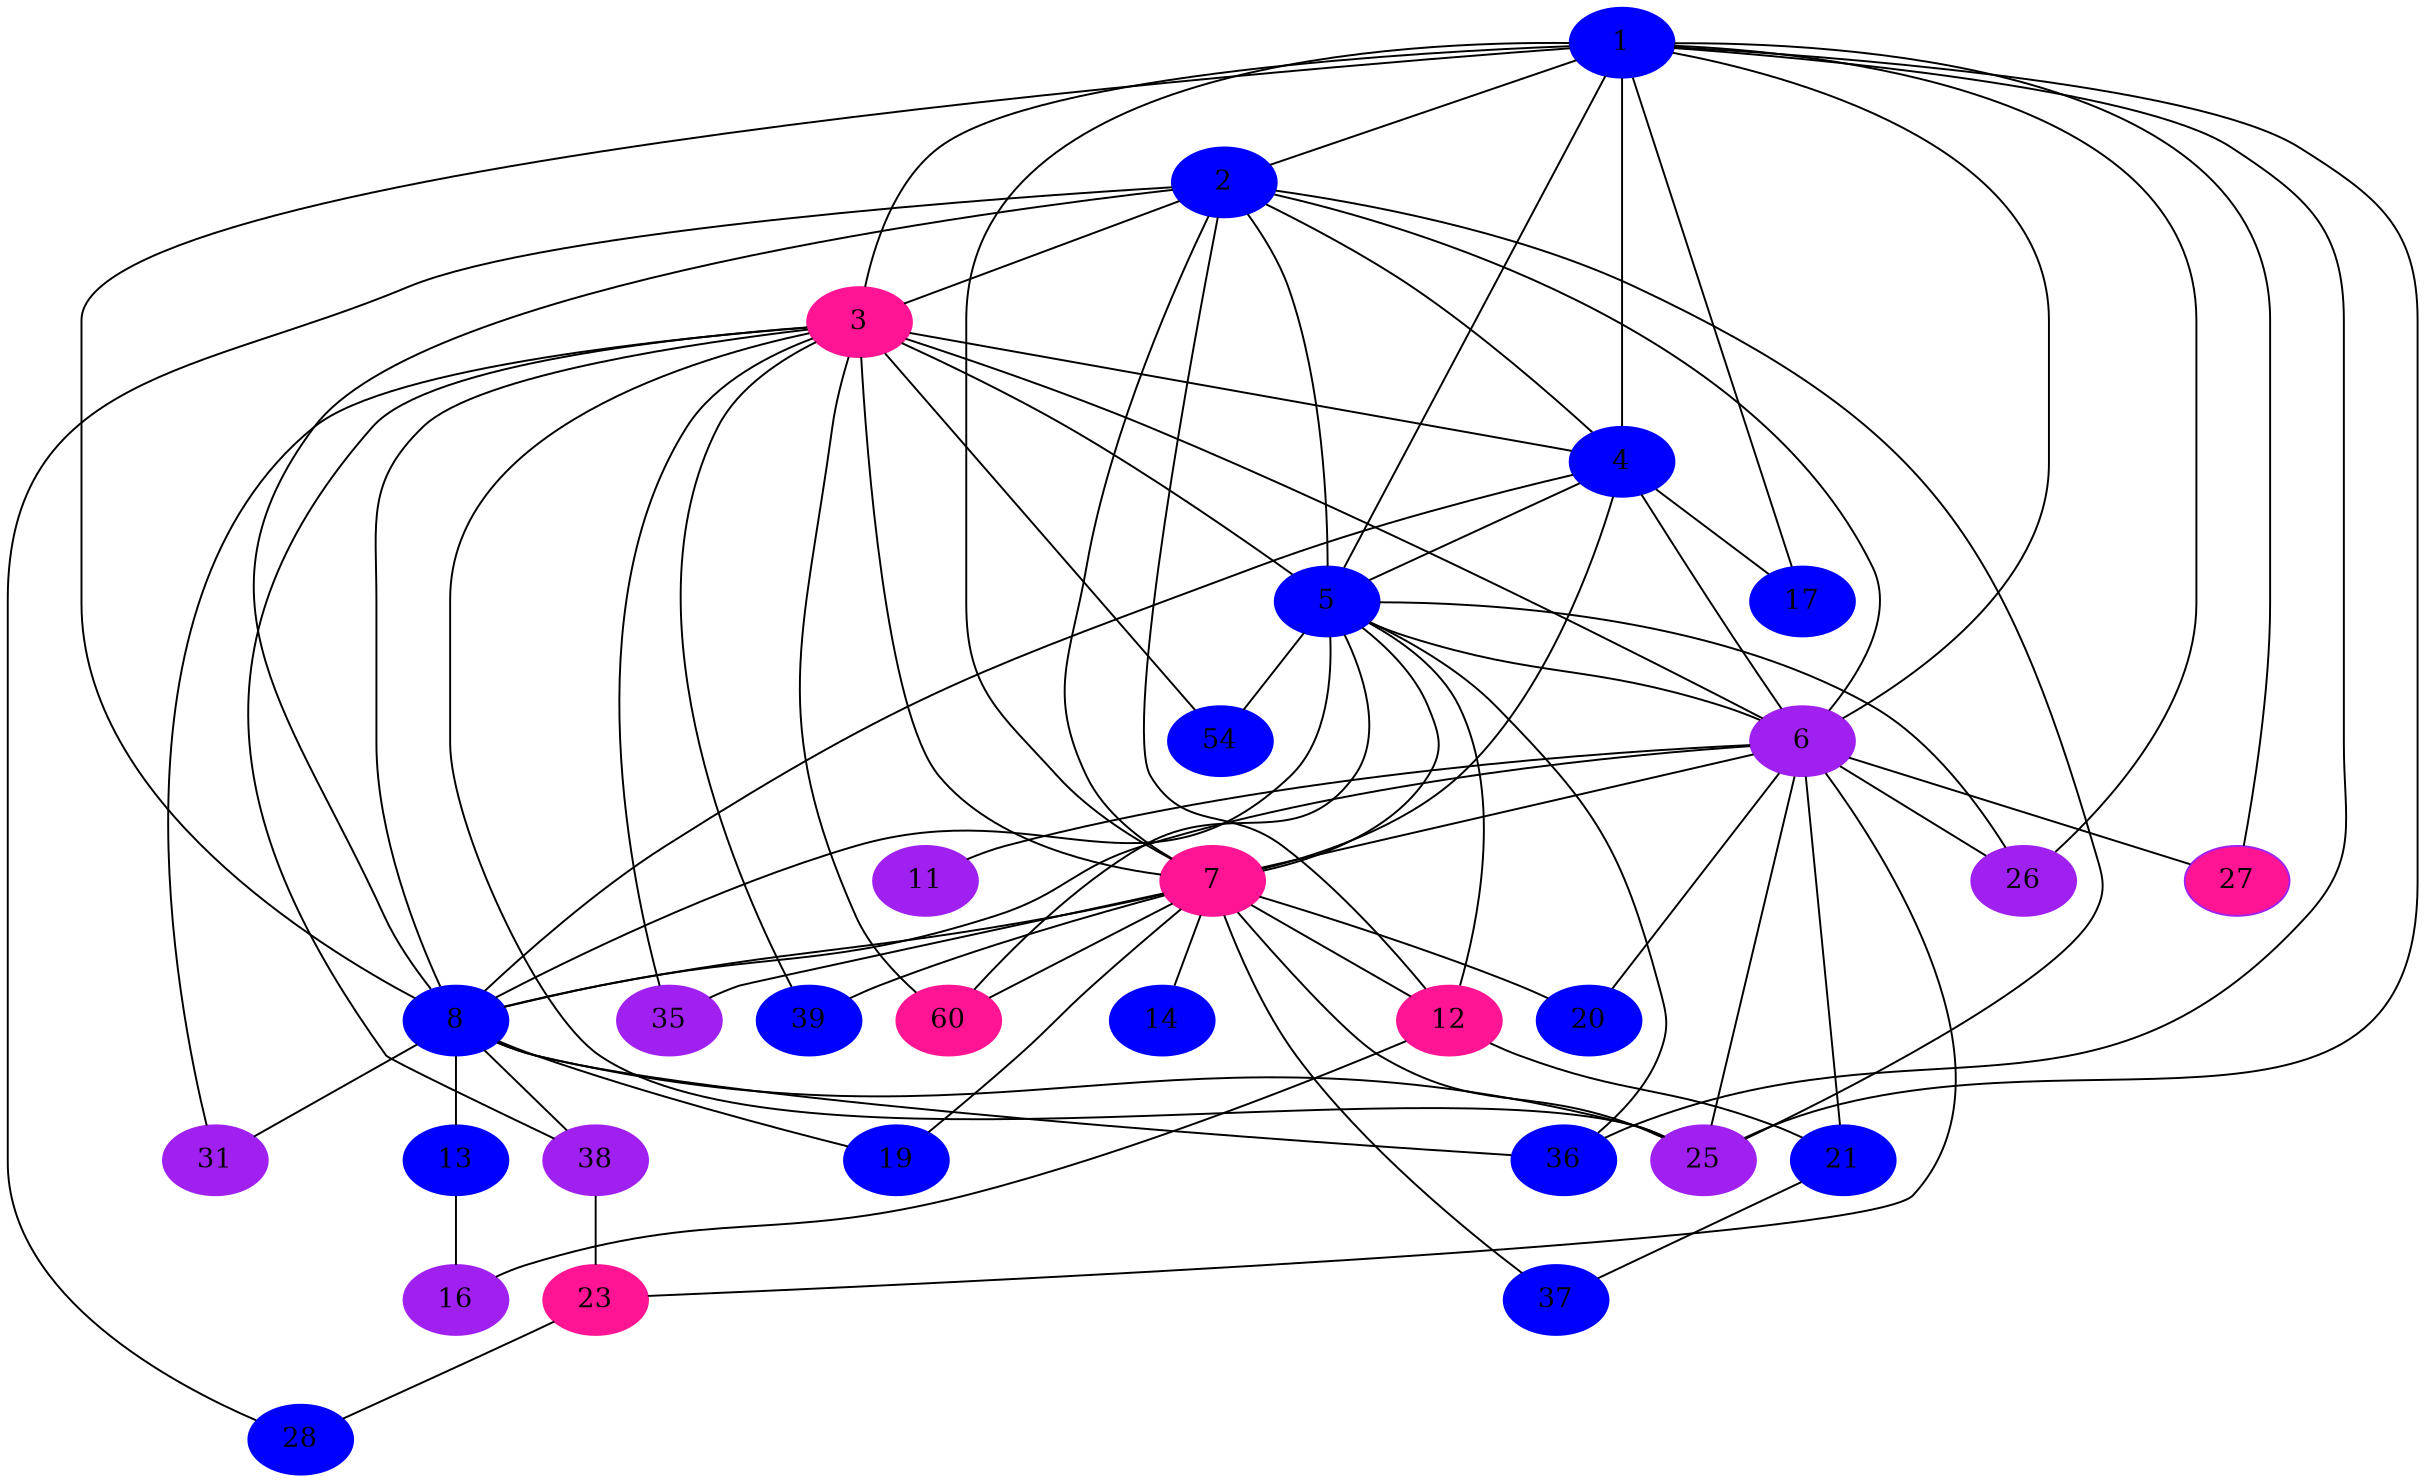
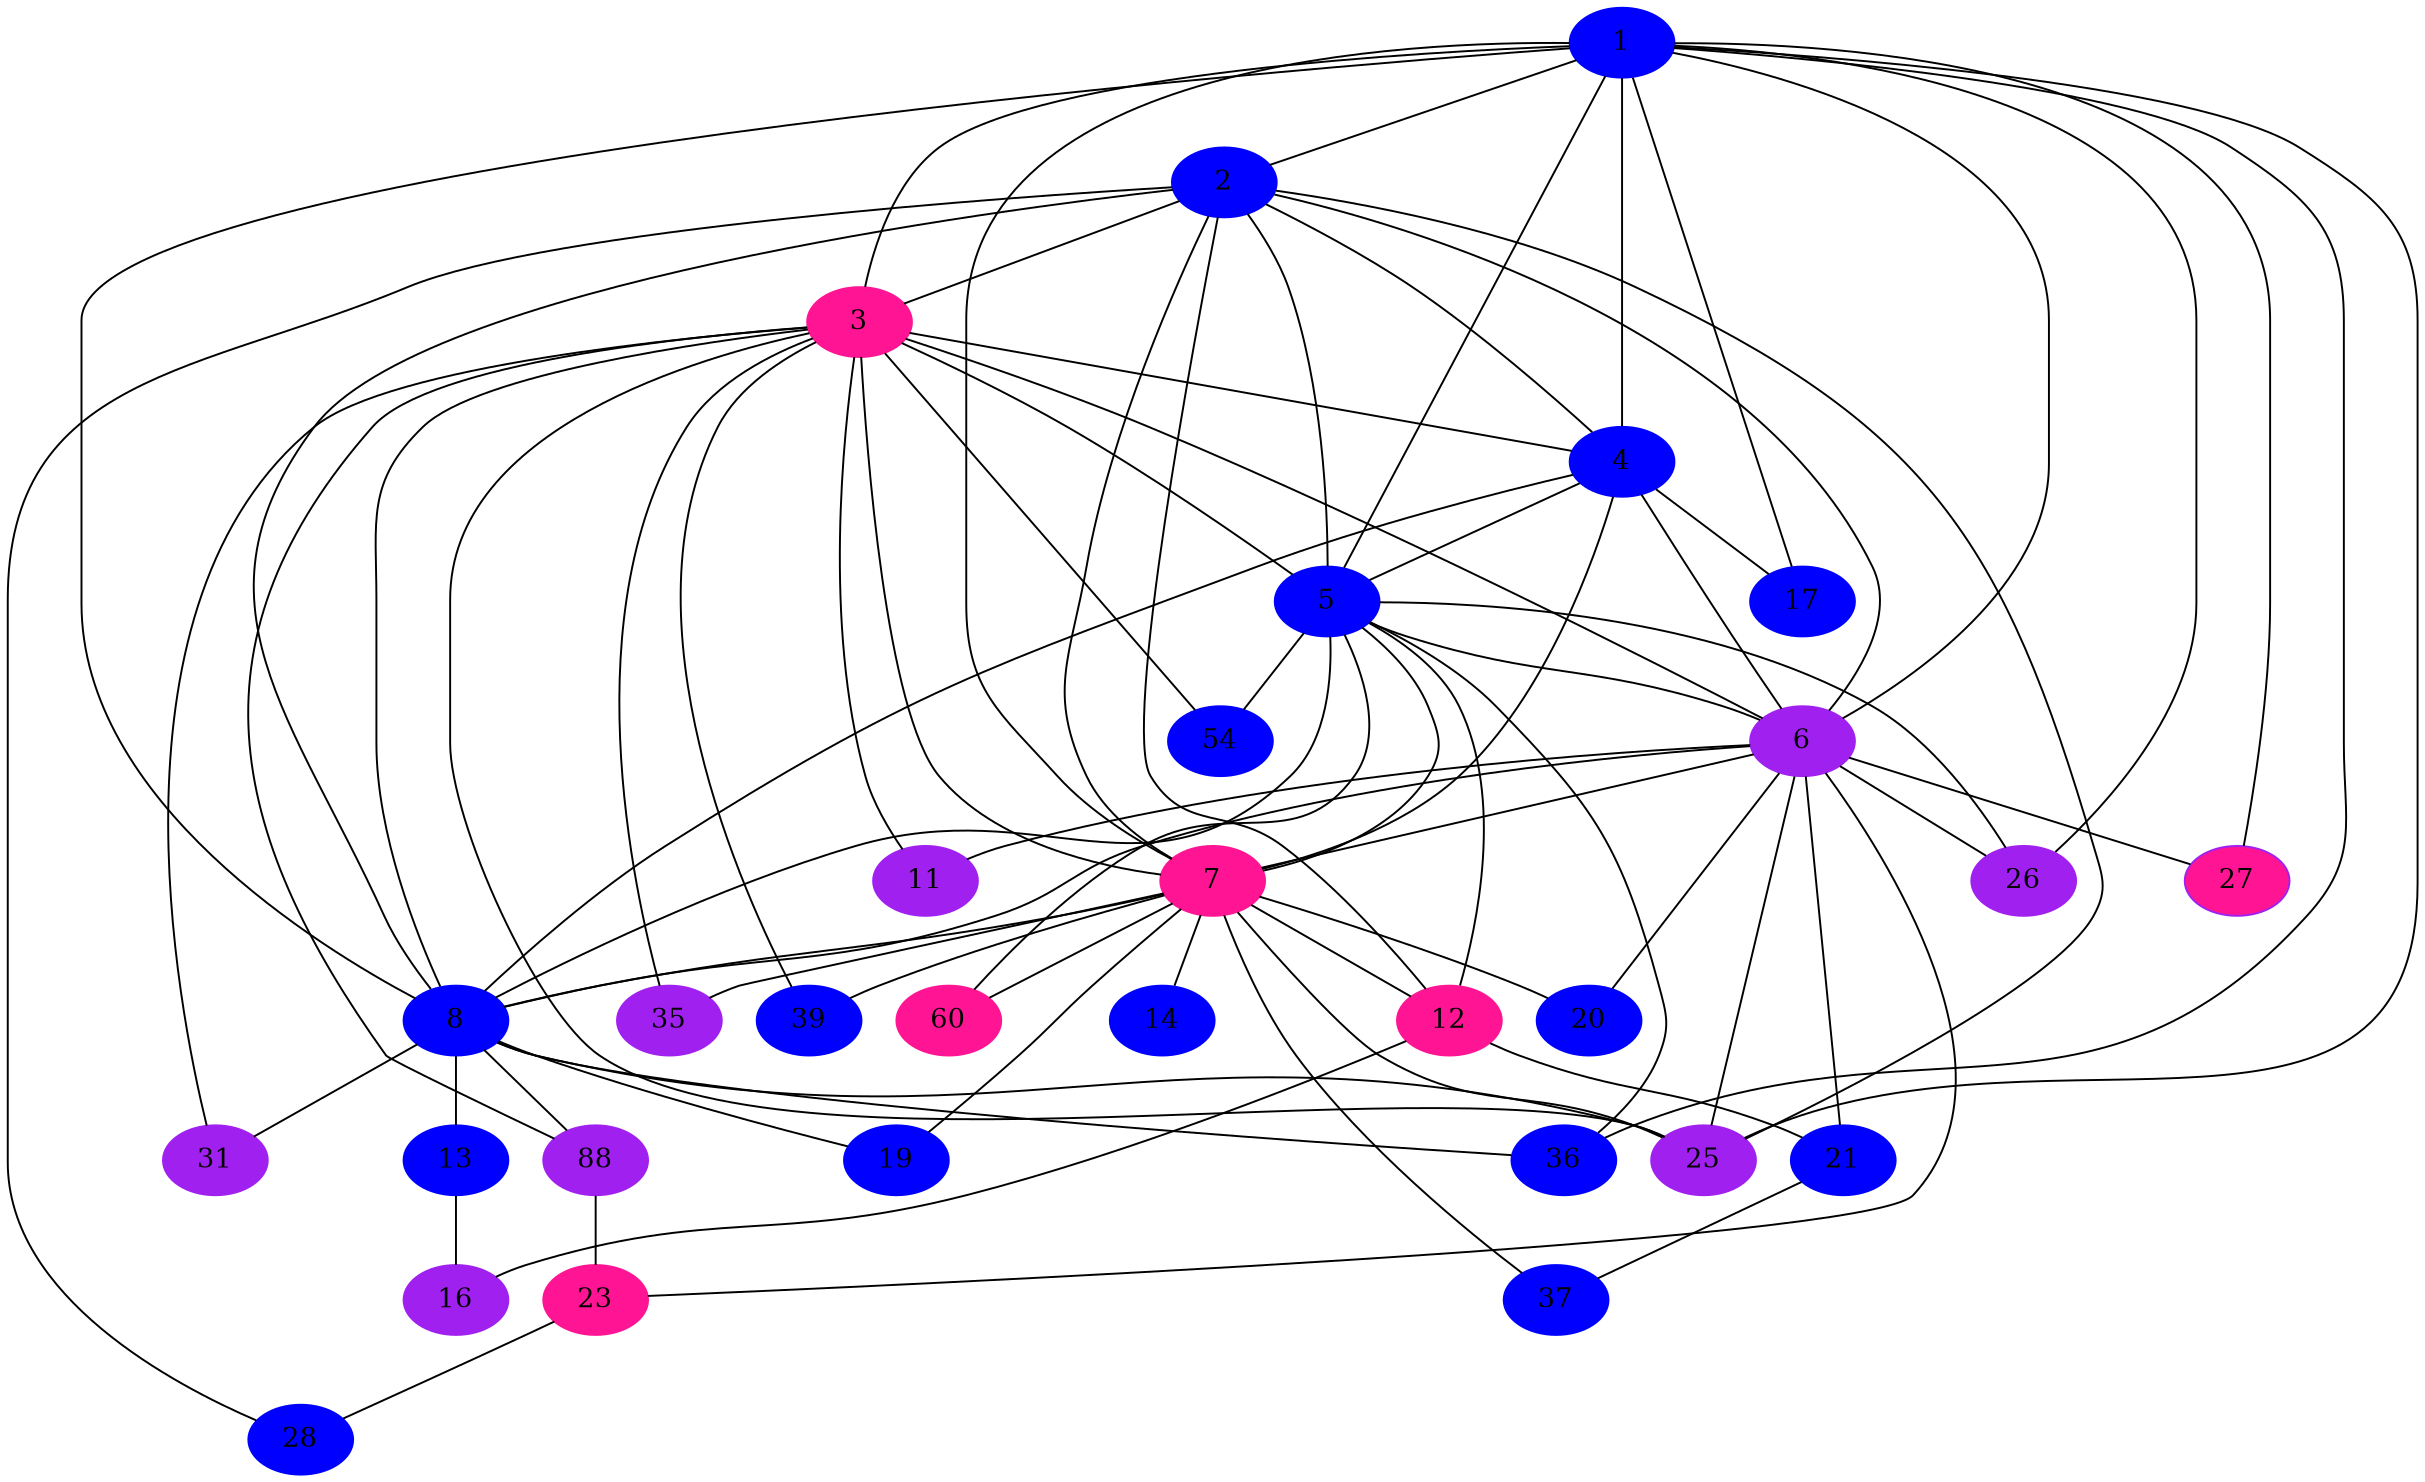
(800, 688) -> (841, 609)
(596, 1160) -> (596, 1160)
